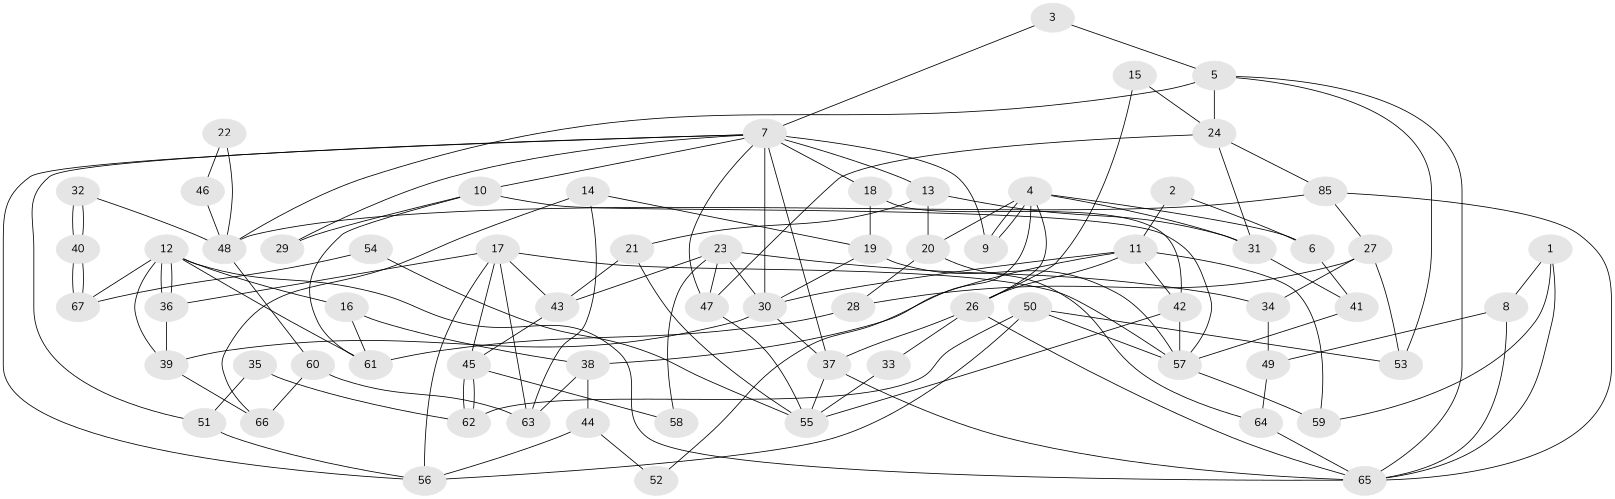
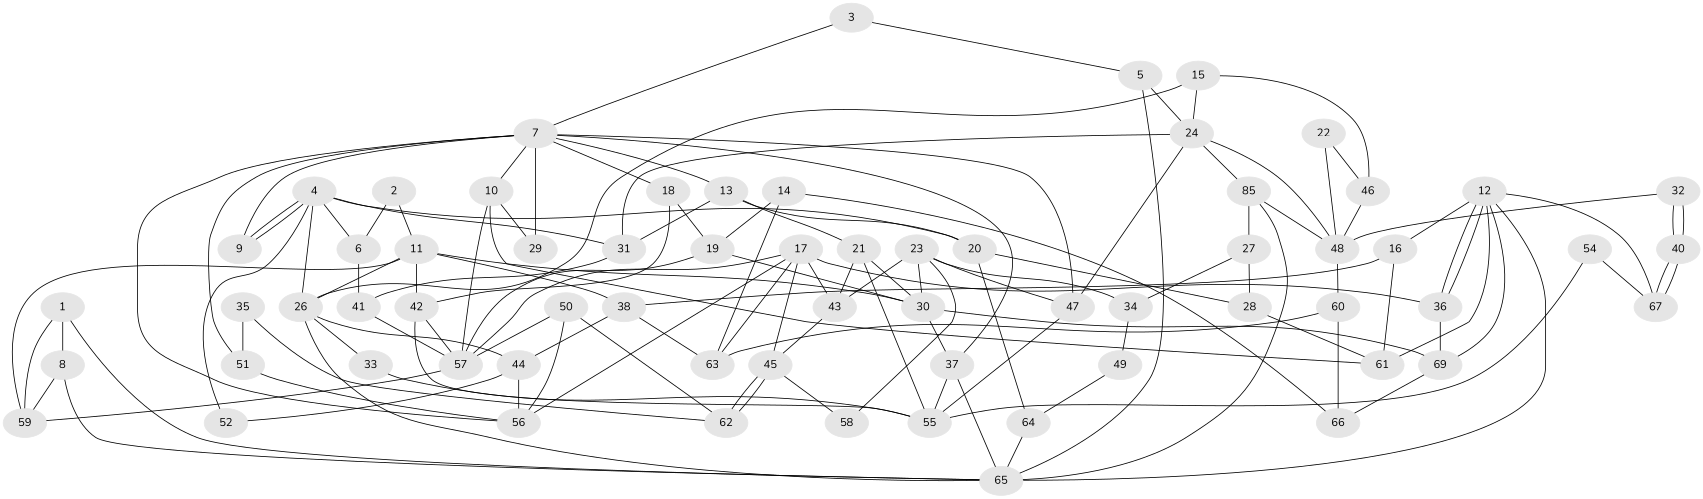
none -> (1319, 96)
(708, 116) -> (1279, 177)
(765, 220) -> (897, 283)
(900, 336) -> (396, 335)
(1387, 336) -> (44, 394)
(167, 365) -> (1440, 365)
(1401, 365) -> none
